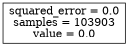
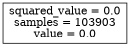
(64, 23) -> (65, 23)
